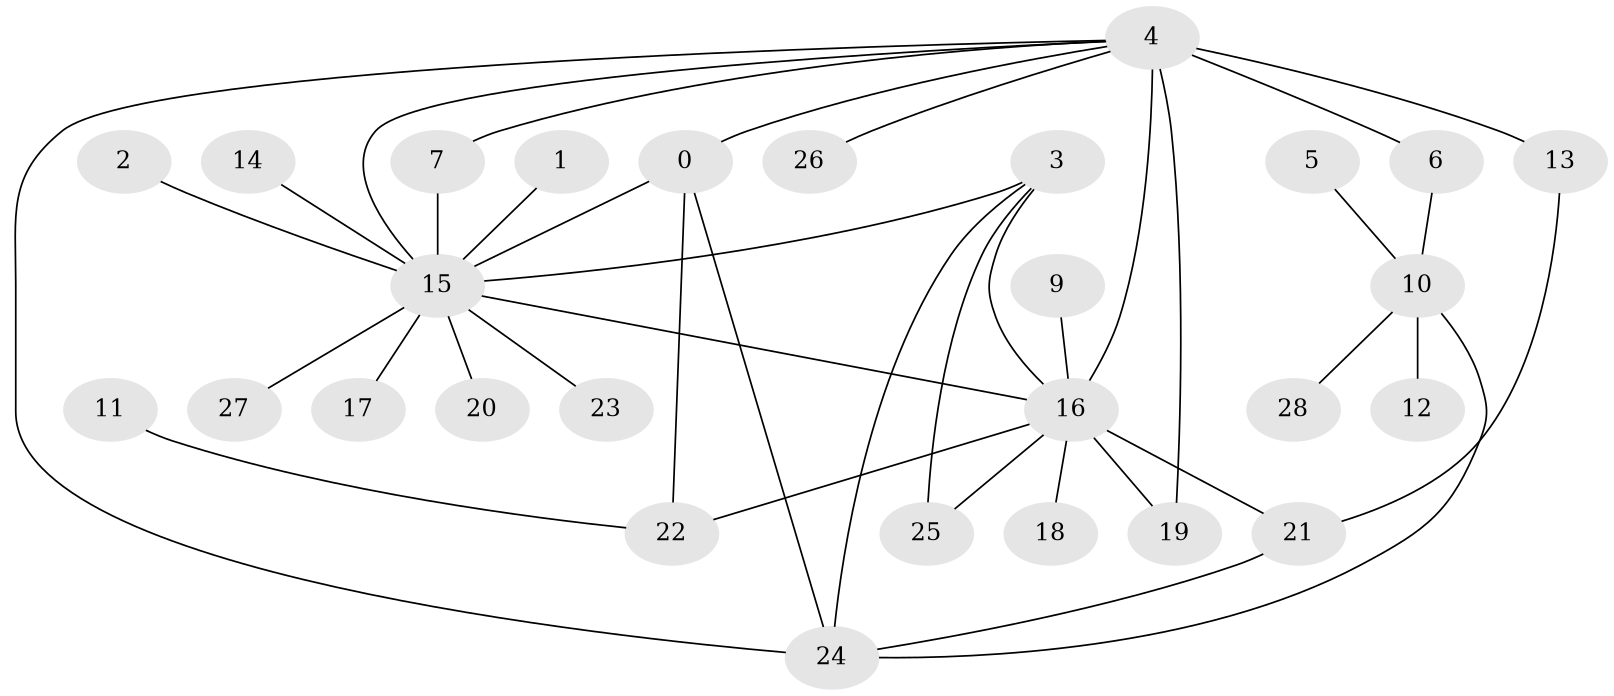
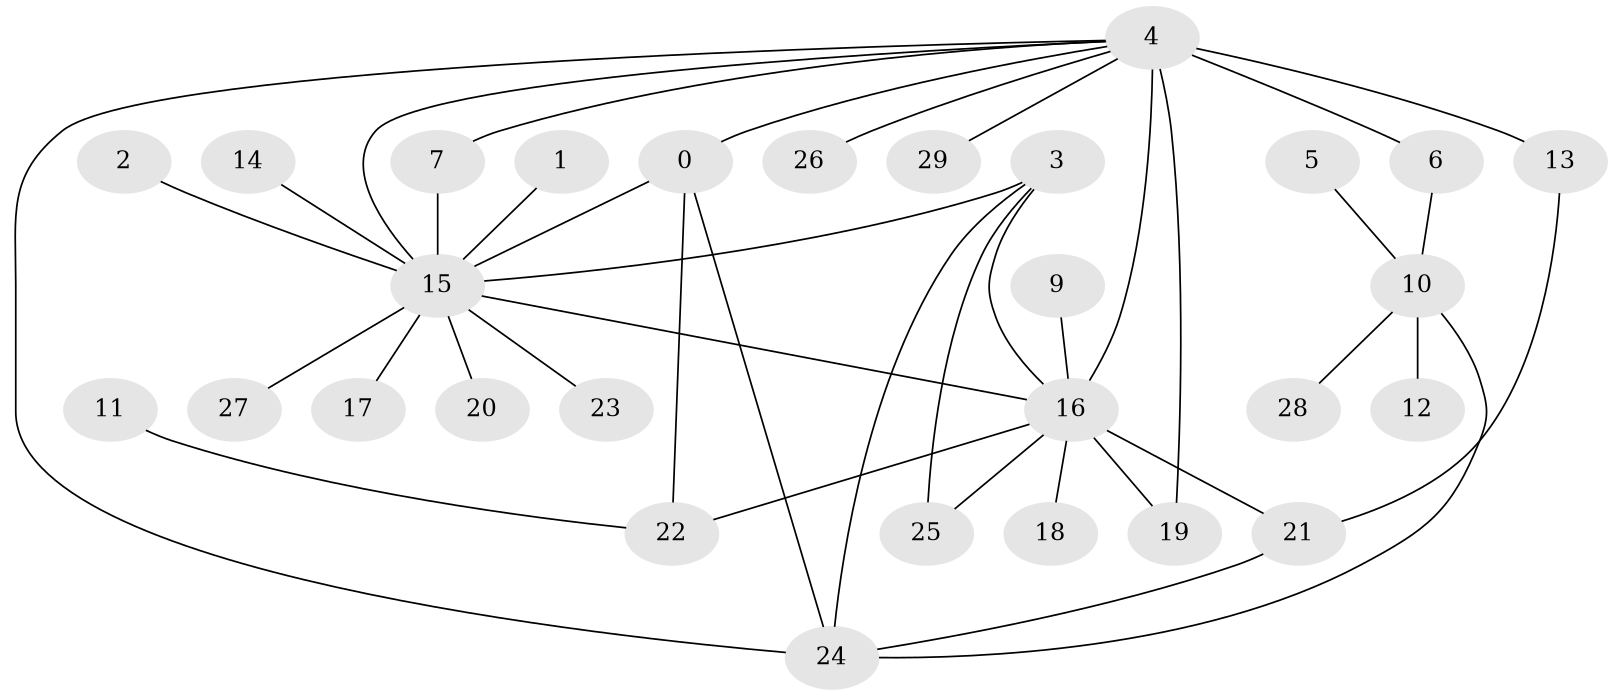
none -> (934, 162)
